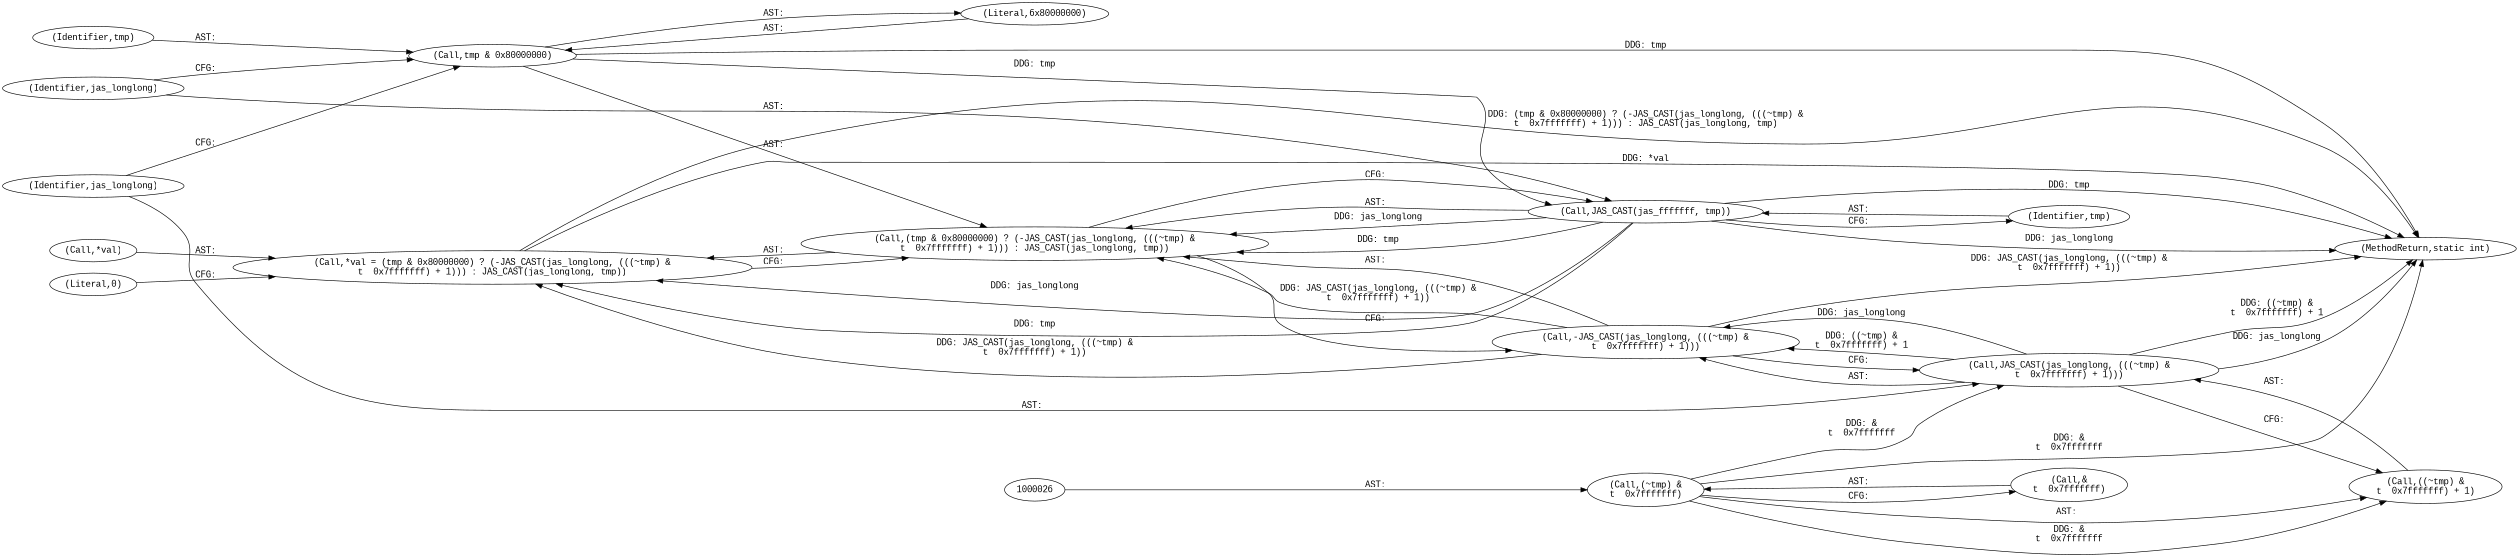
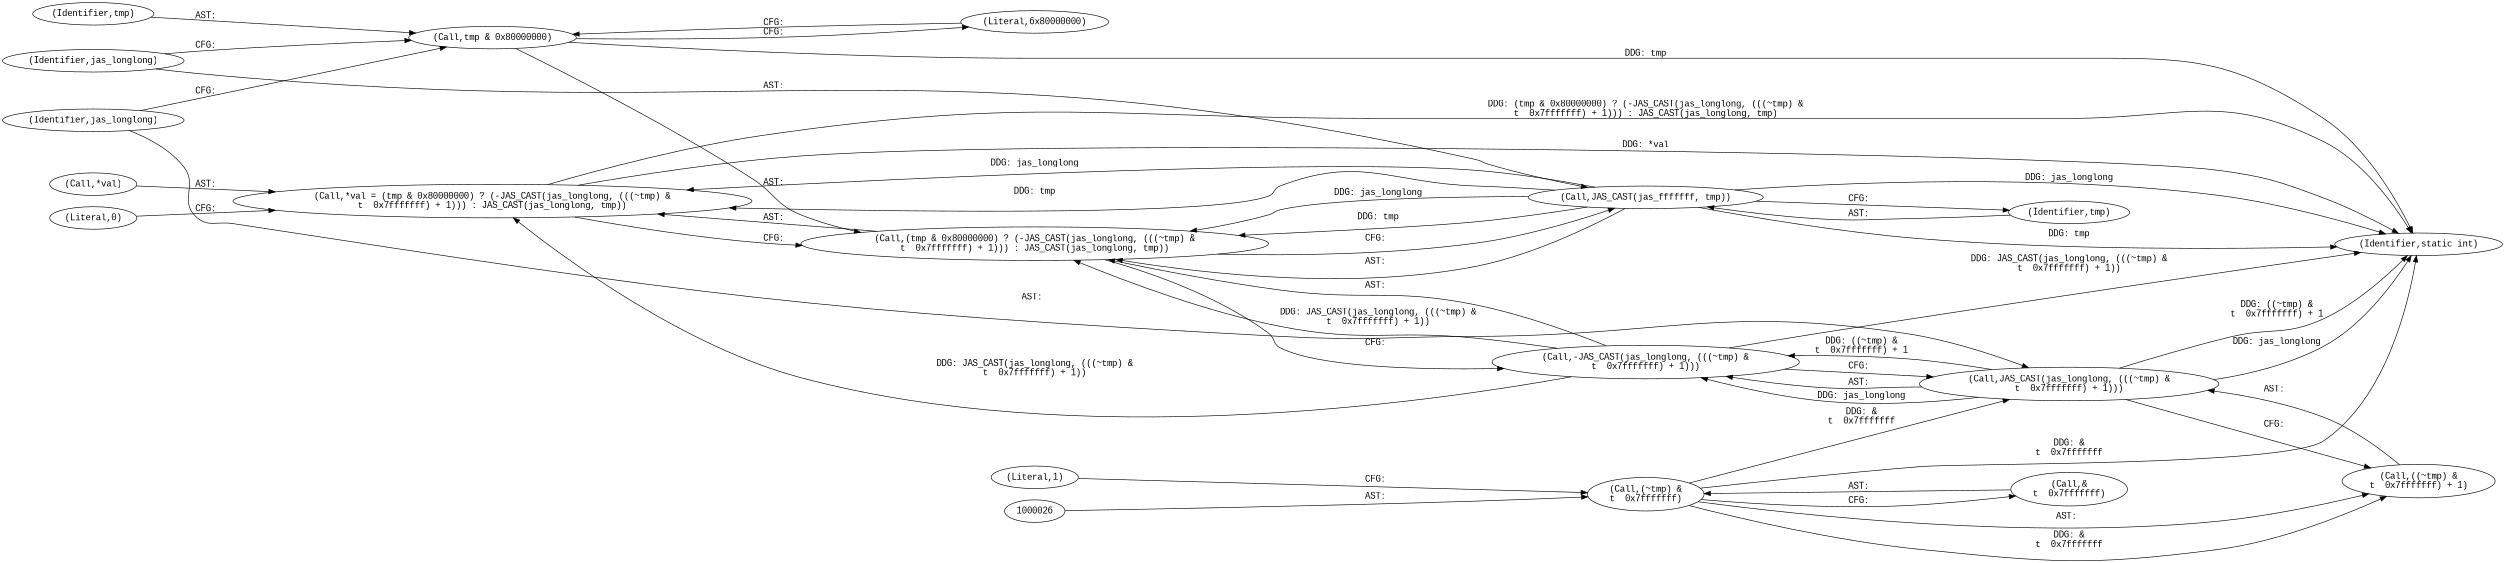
(776, 13) -> (776, 32)
(776, 29) -> (776, 23)
(1097, 81) -> none
(2426, 249) -> (2419, 244)
none -> (1035, 477)
